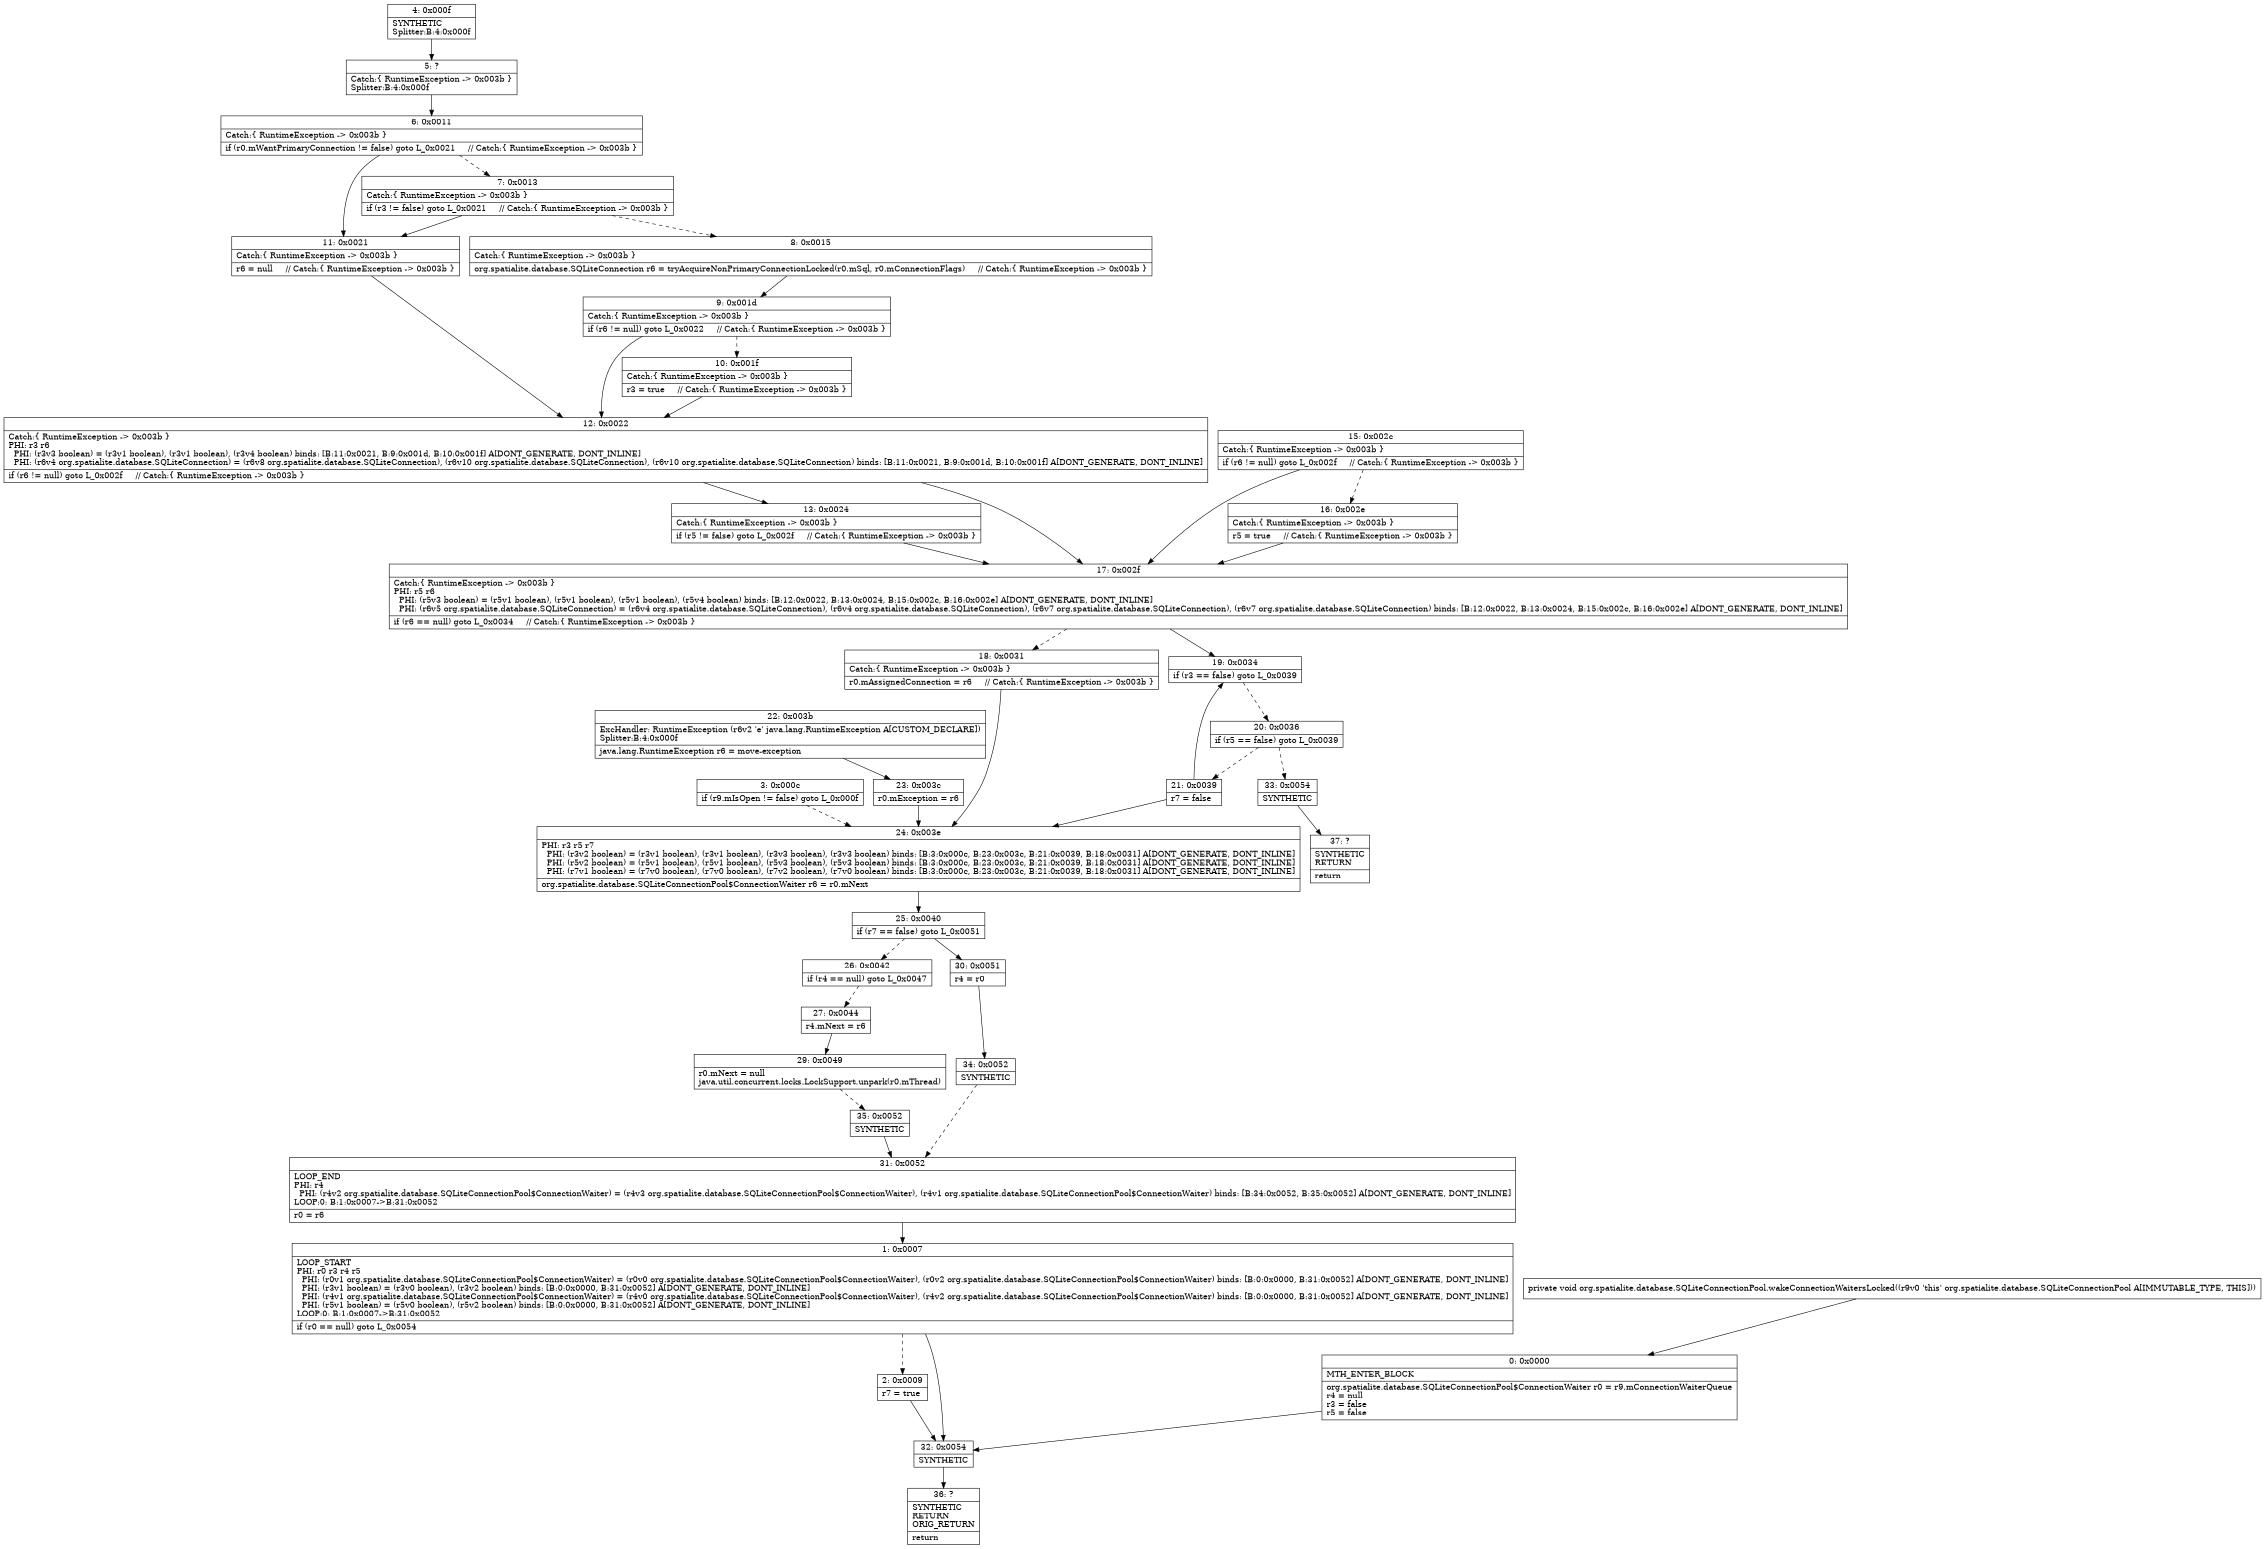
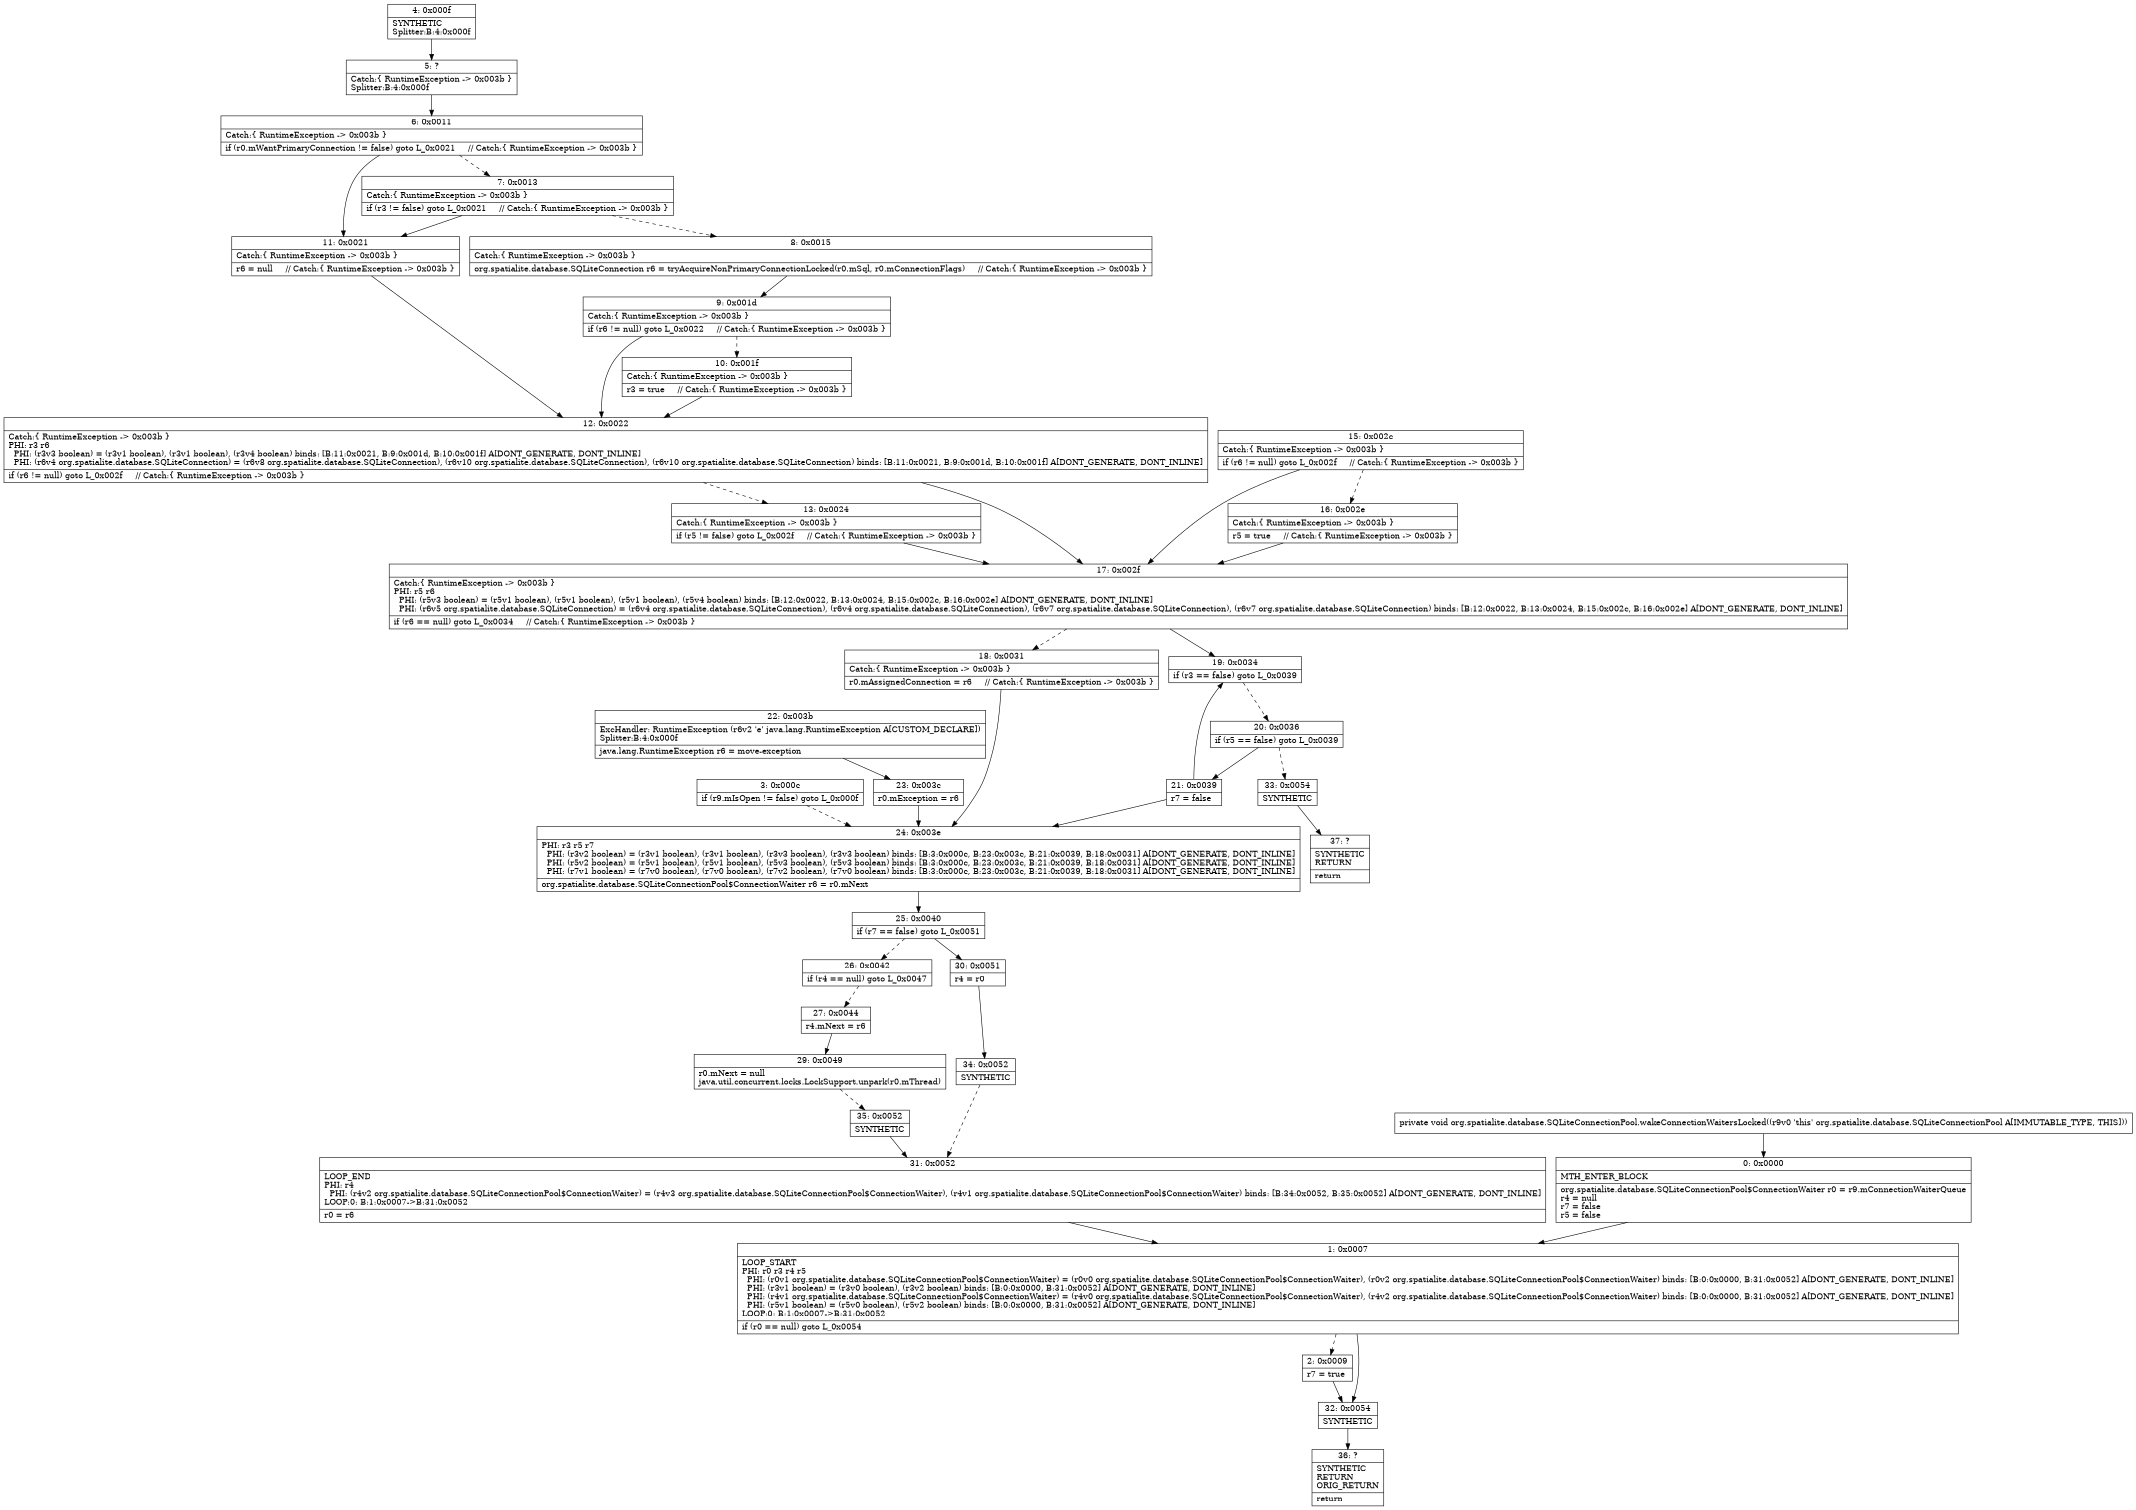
(733, 492) -> (733, 492)
(1238, 762) -> (1238, 762)
(1347, 1405) -> (1581, 1207)
(1150, 1430) -> (1586, 1232)
